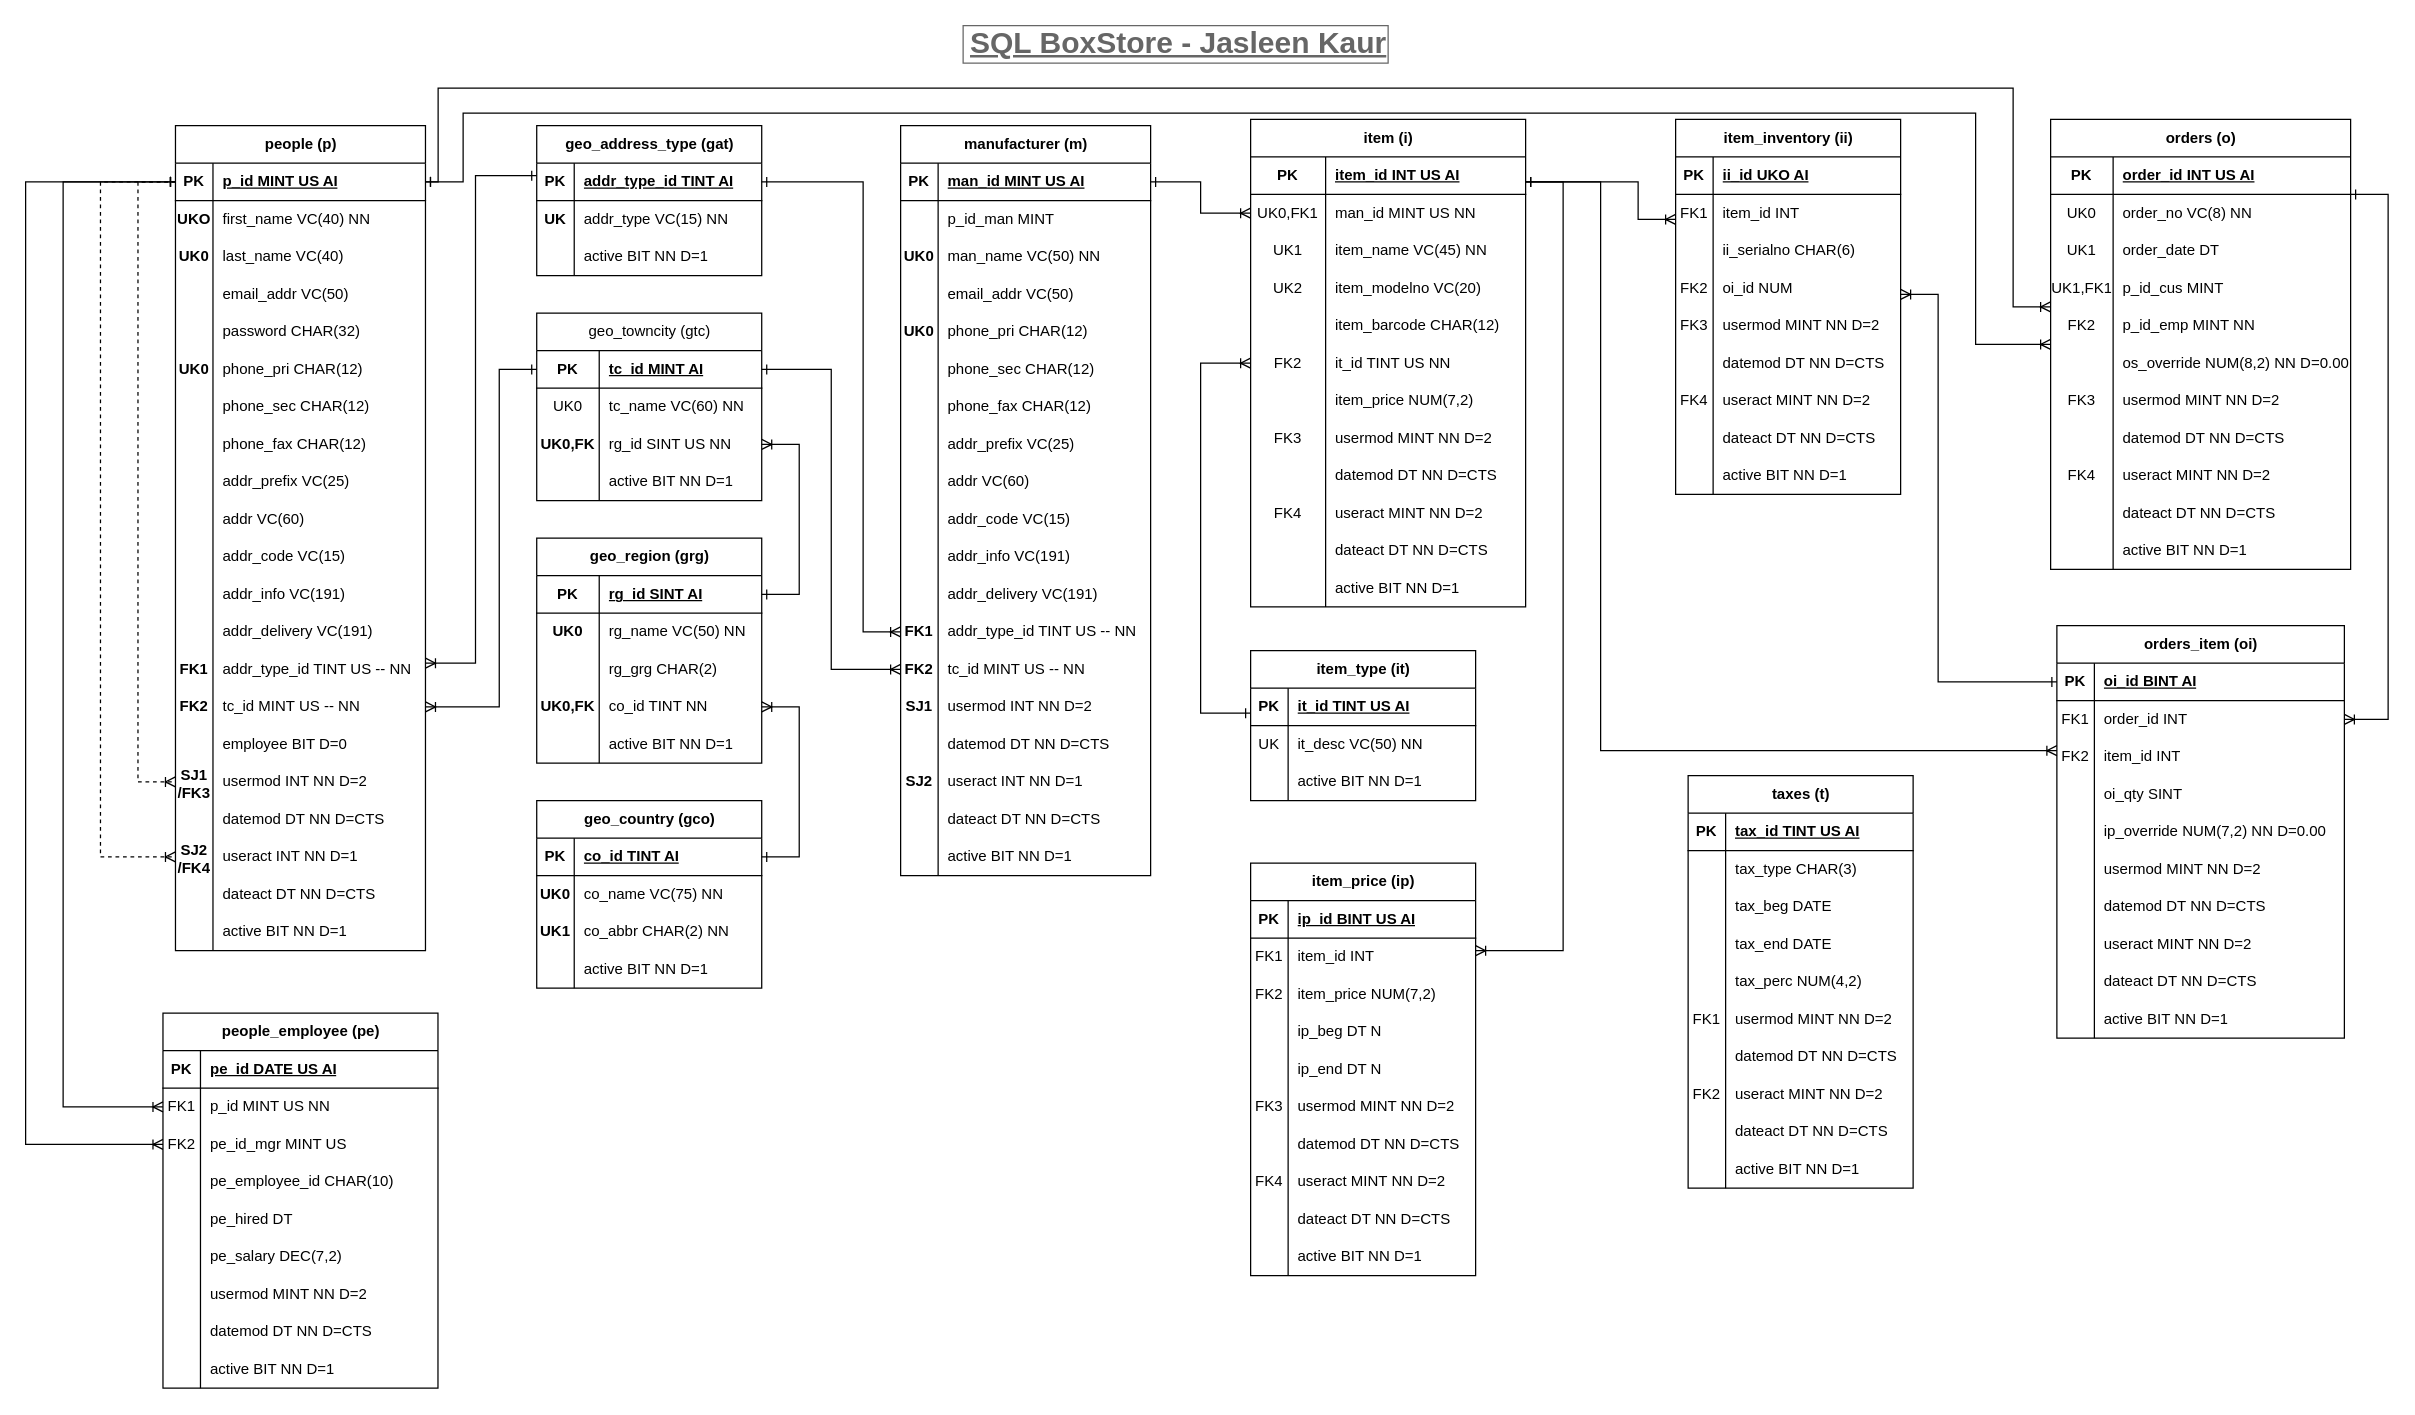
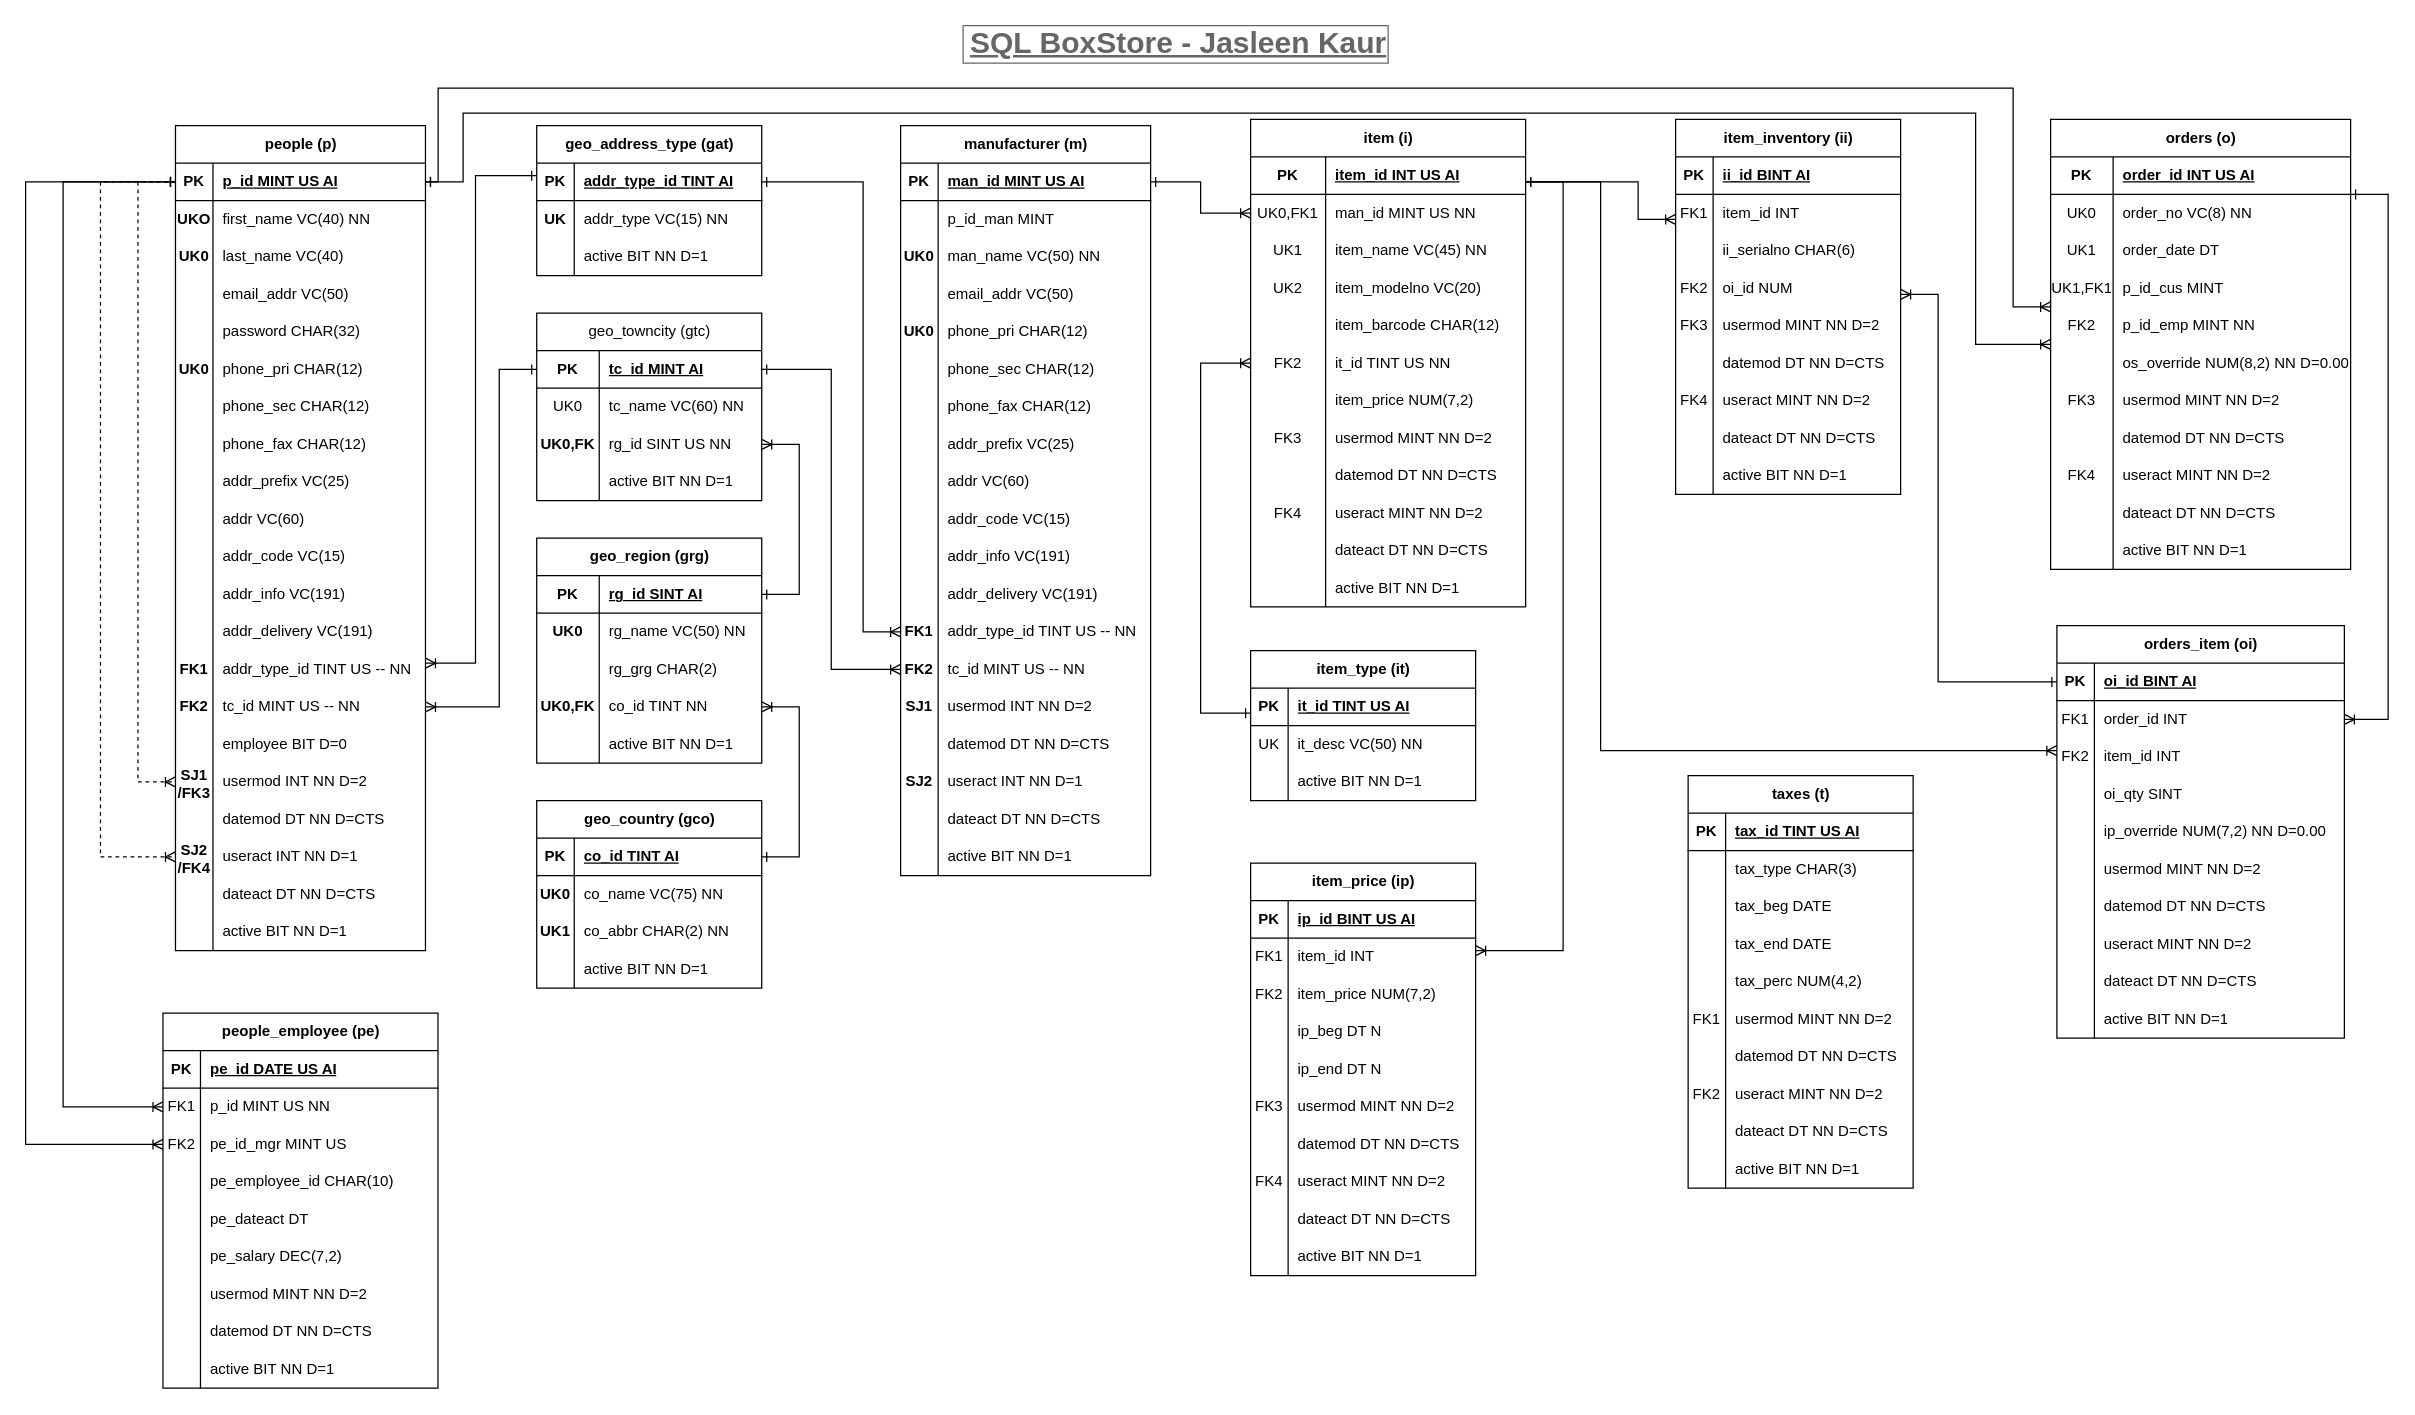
(1764, 176) -> (1768, 176)
(253, 1219) -> (263, 1219)
